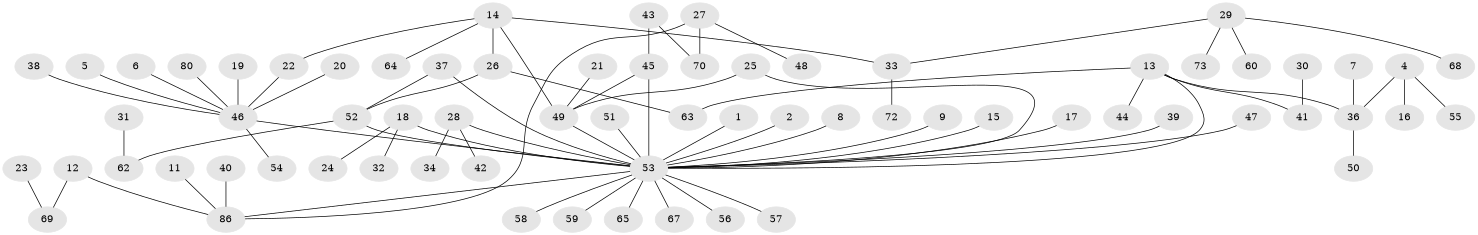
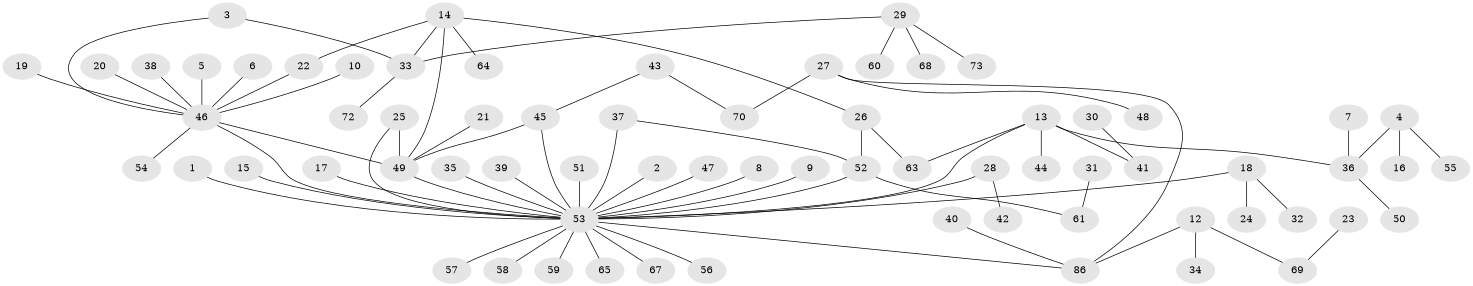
none -> (227, 16)
(187, 67) -> (355, 67)
none -> (301, 143)
(439, 149) -> (1196, 245)
(124, 169) -> (1080, 220)
(175, 169) -> none
none -> (450, 169)
